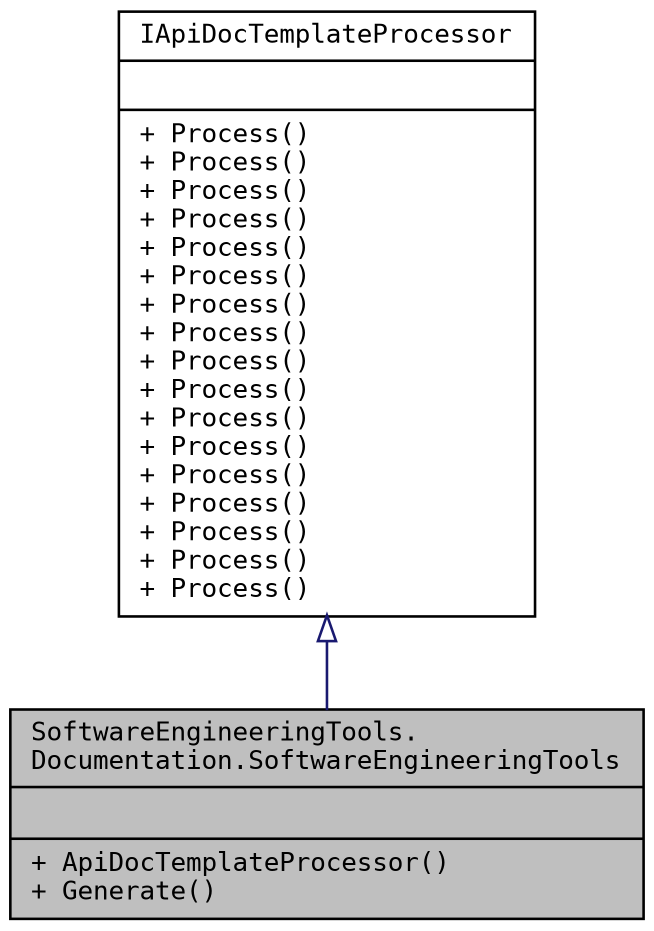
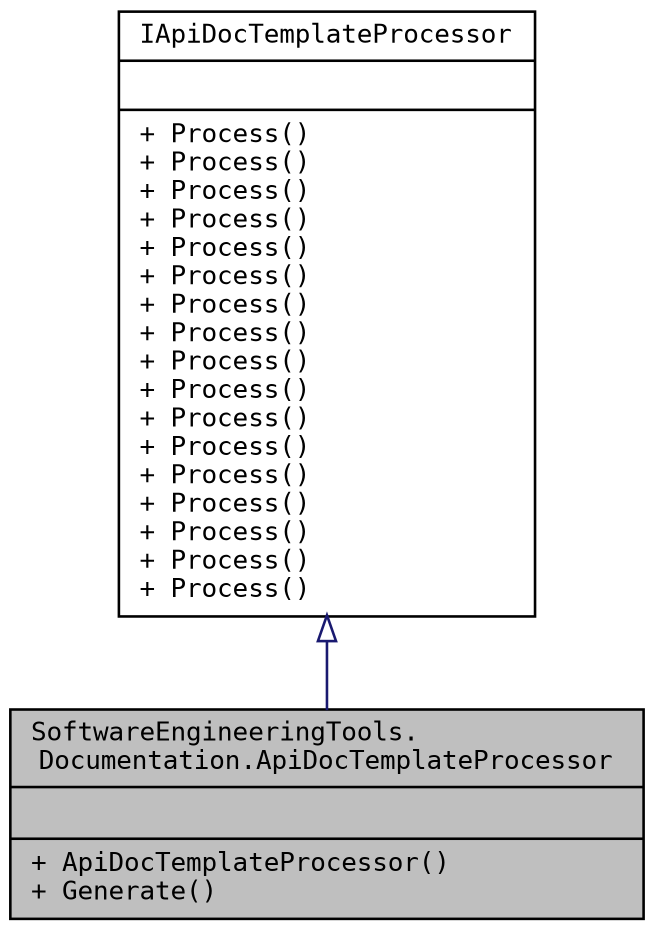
(327, 761) -> (327, 761)
